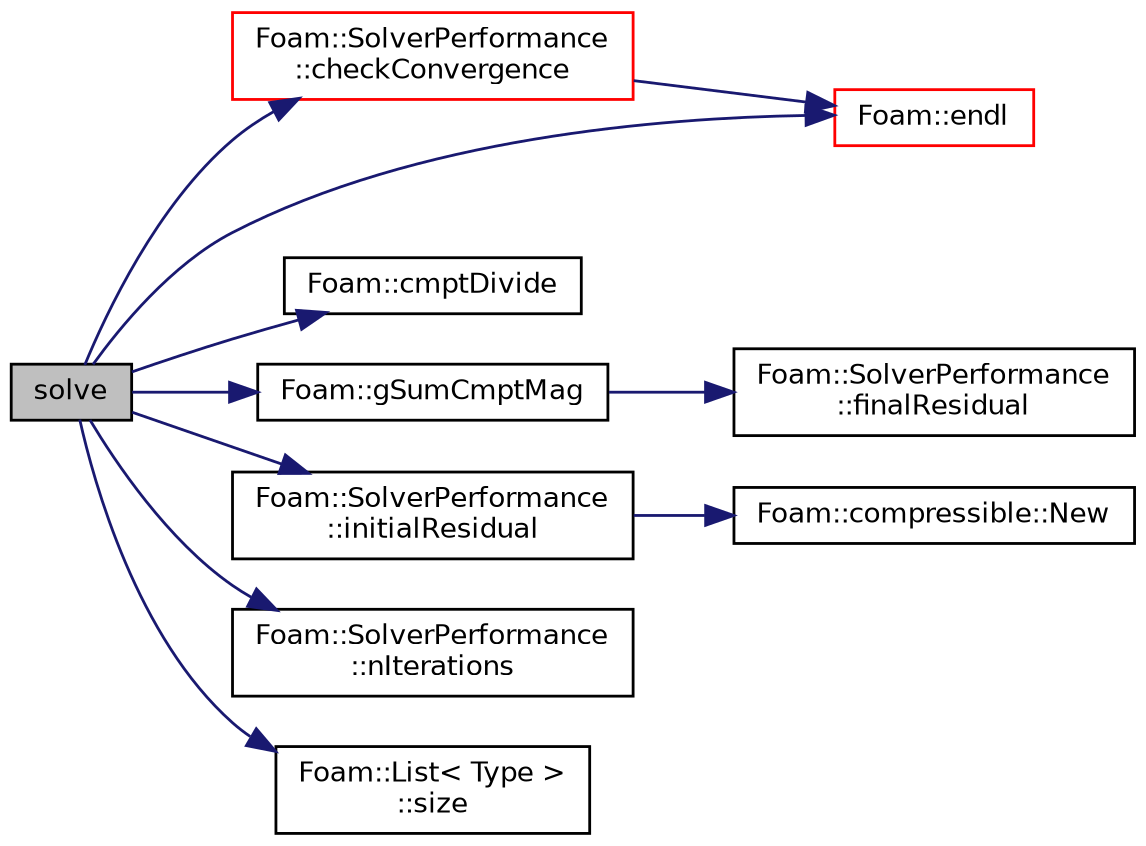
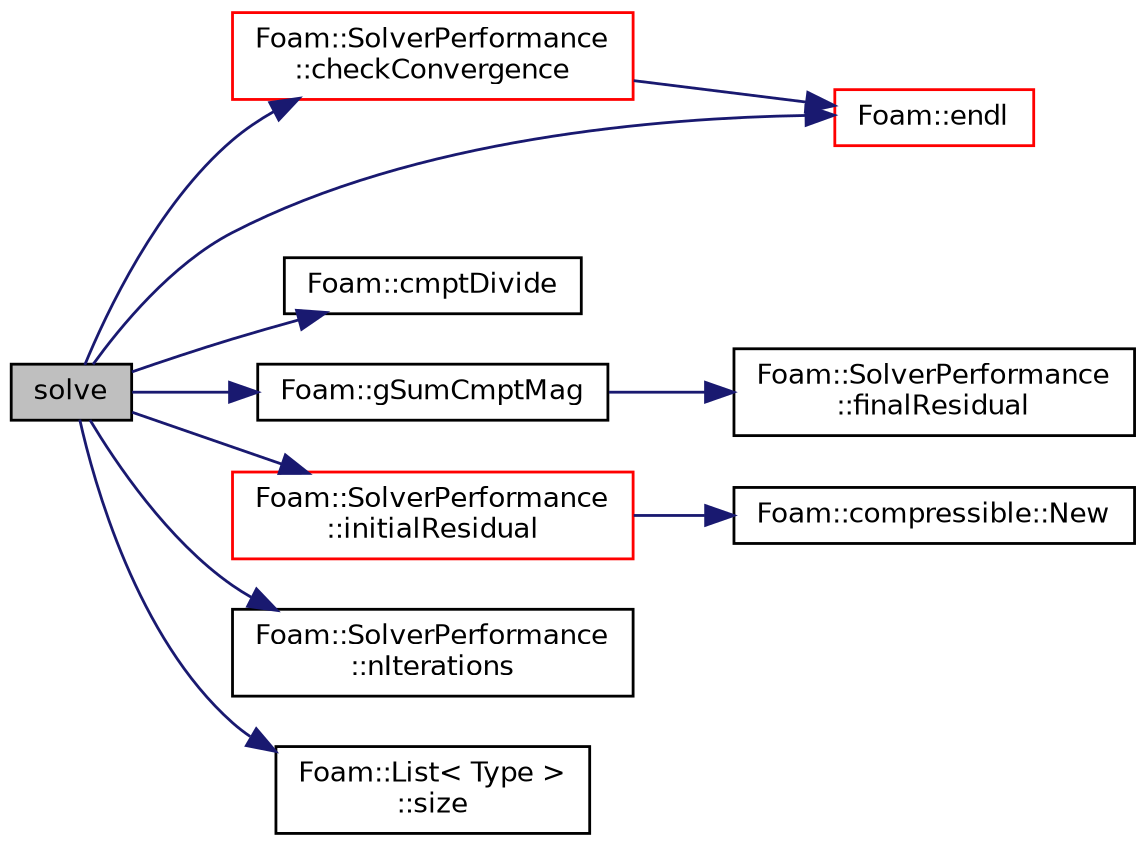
(433, 515) -> (433, 515)
